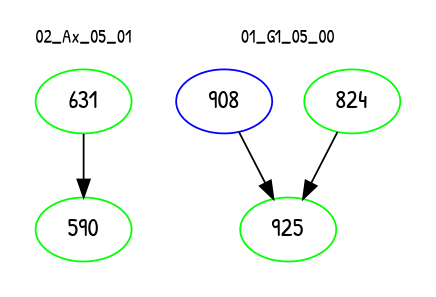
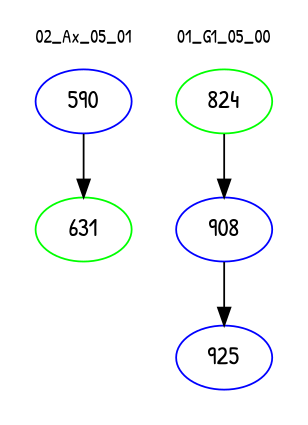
(84, 157) -> (84, 157)
(324, 157) -> (224, 157)
(84, 230) -> (84, 101)
(288, 230) -> (224, 358)
